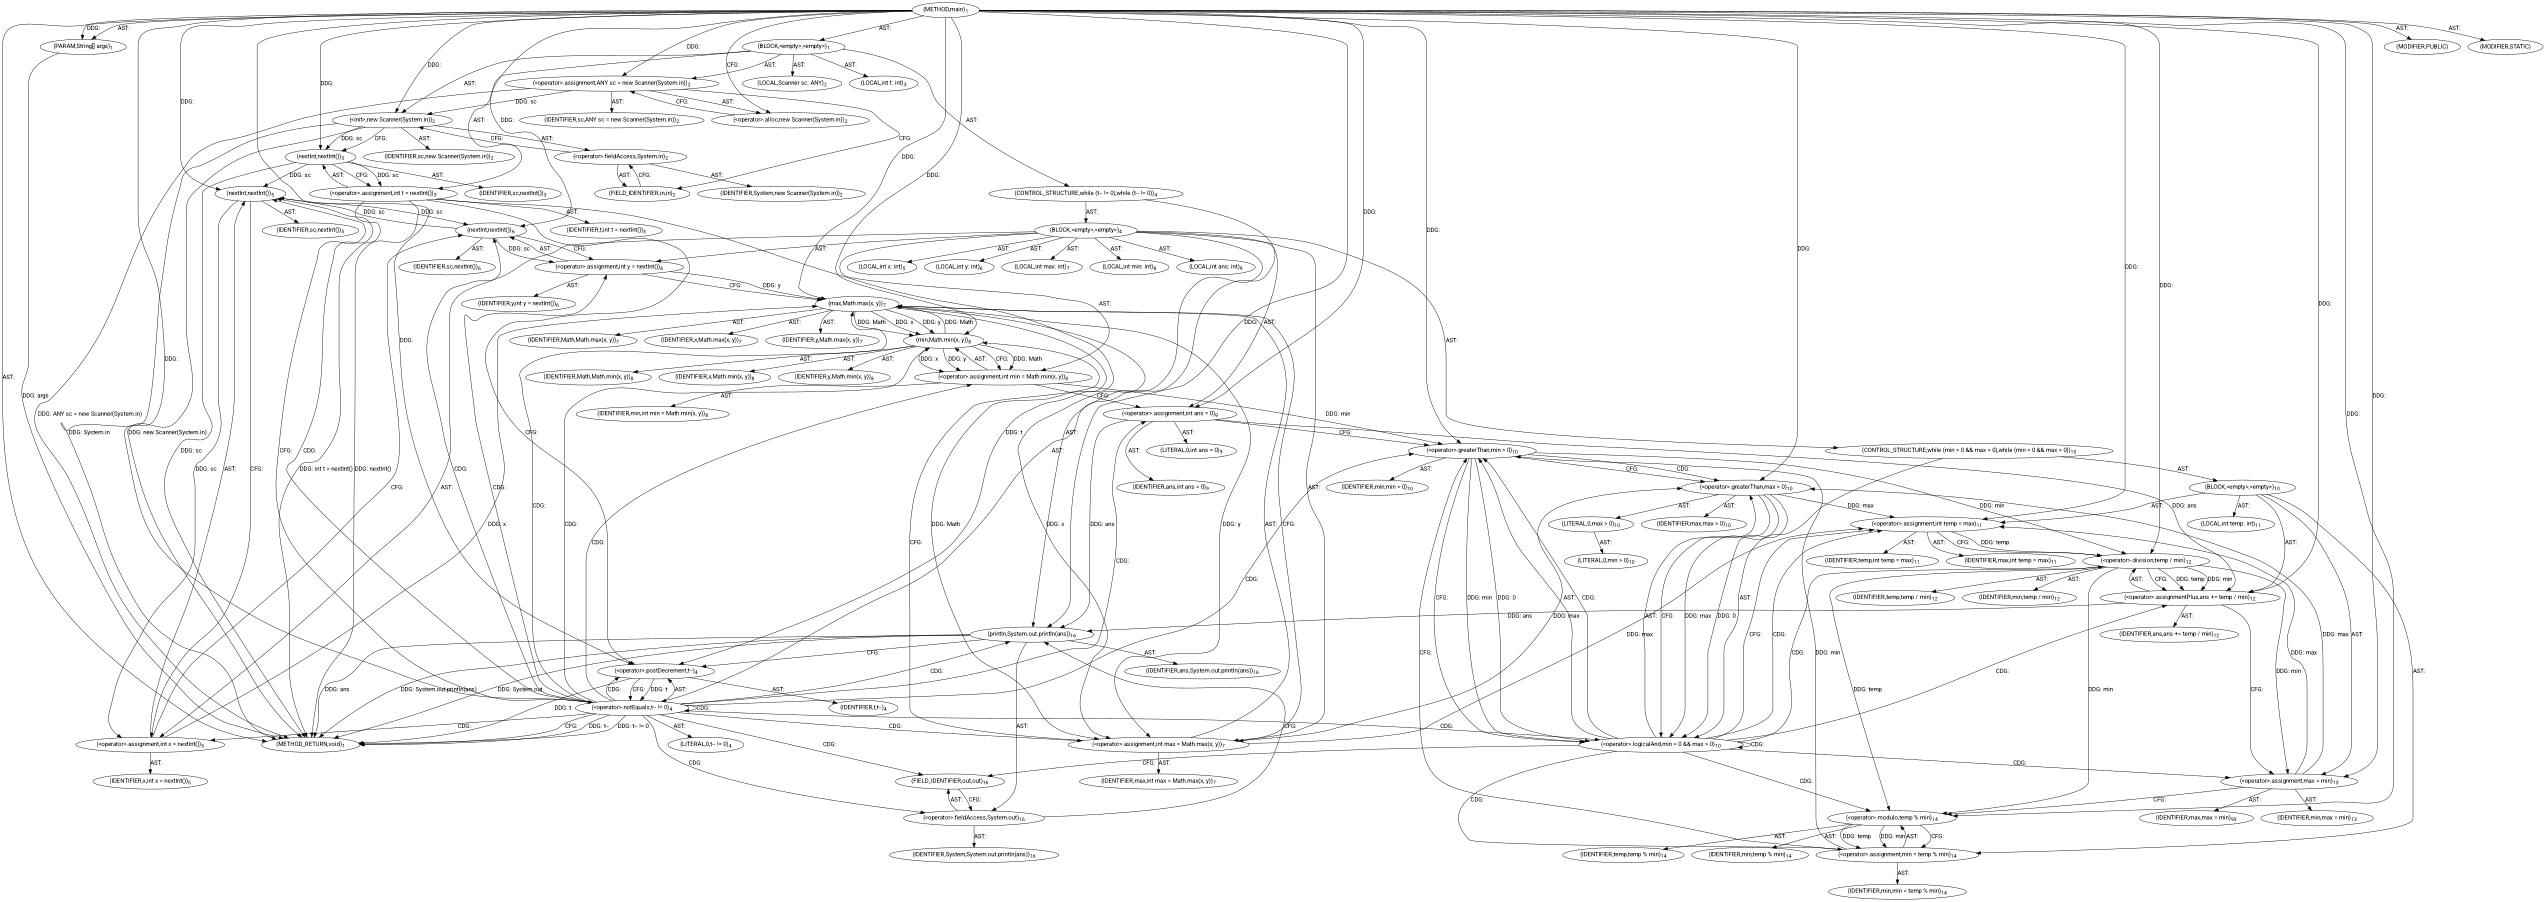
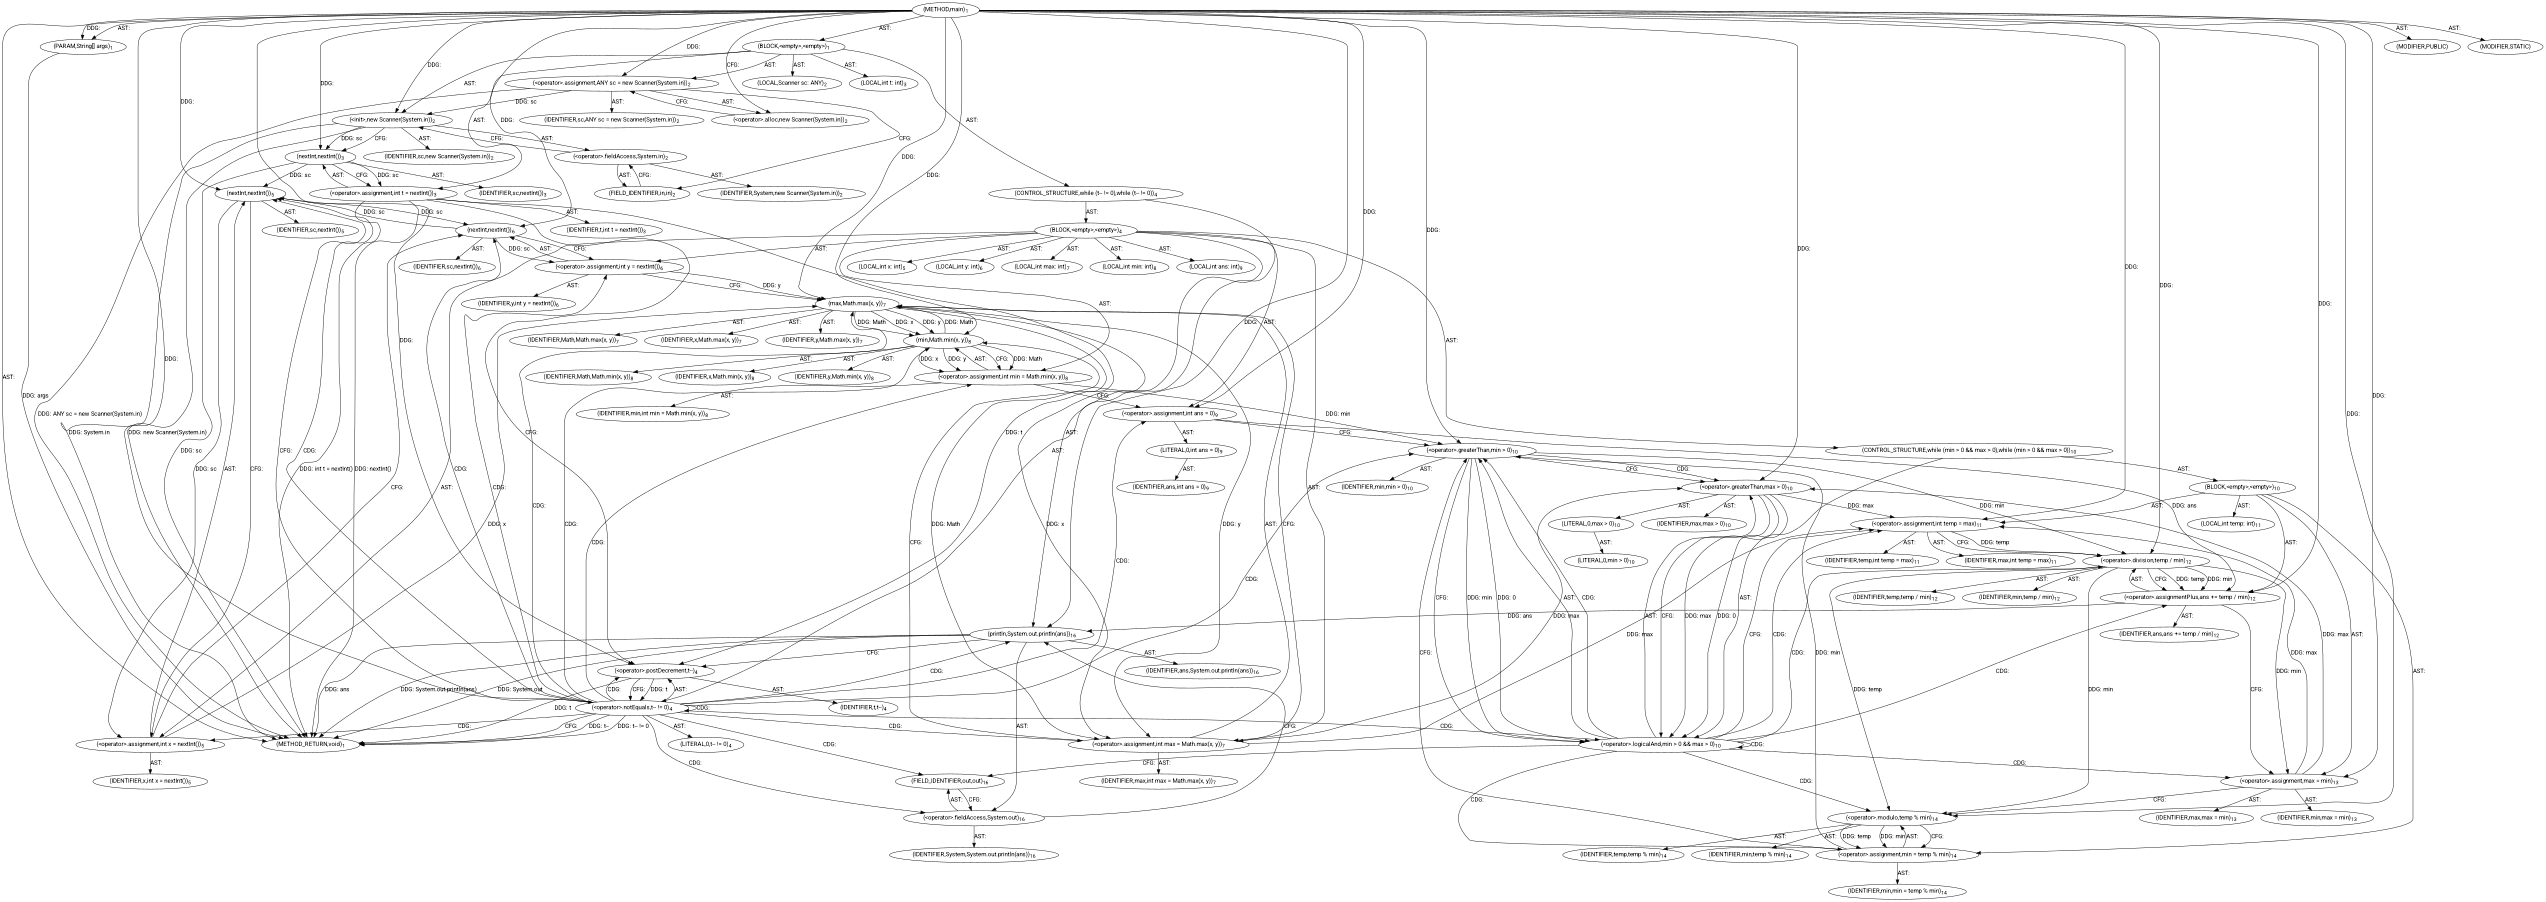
(1126, 449) -> (1182, 467)
(1090, 519) -> none
(2234, 818) -> (2234, 818)
